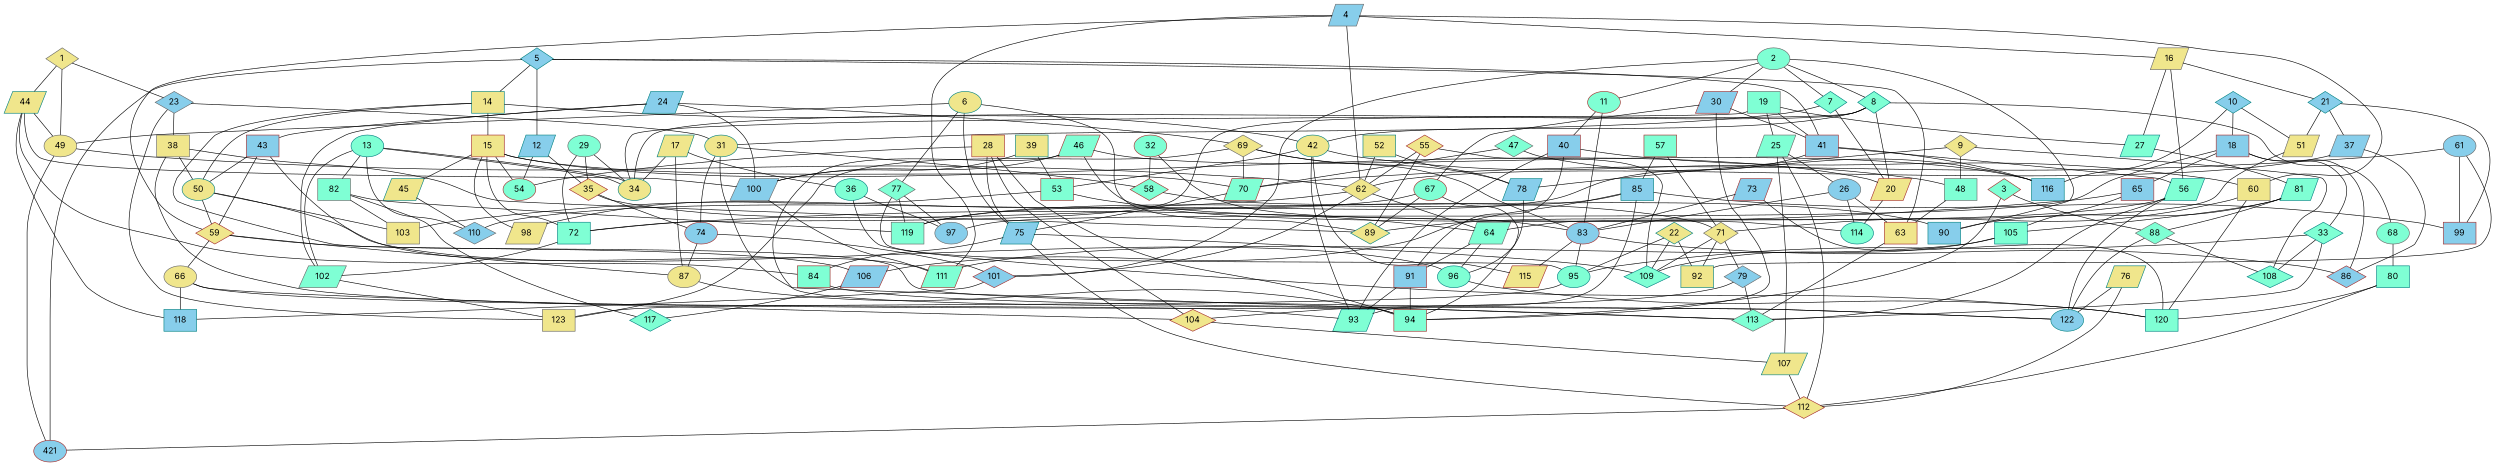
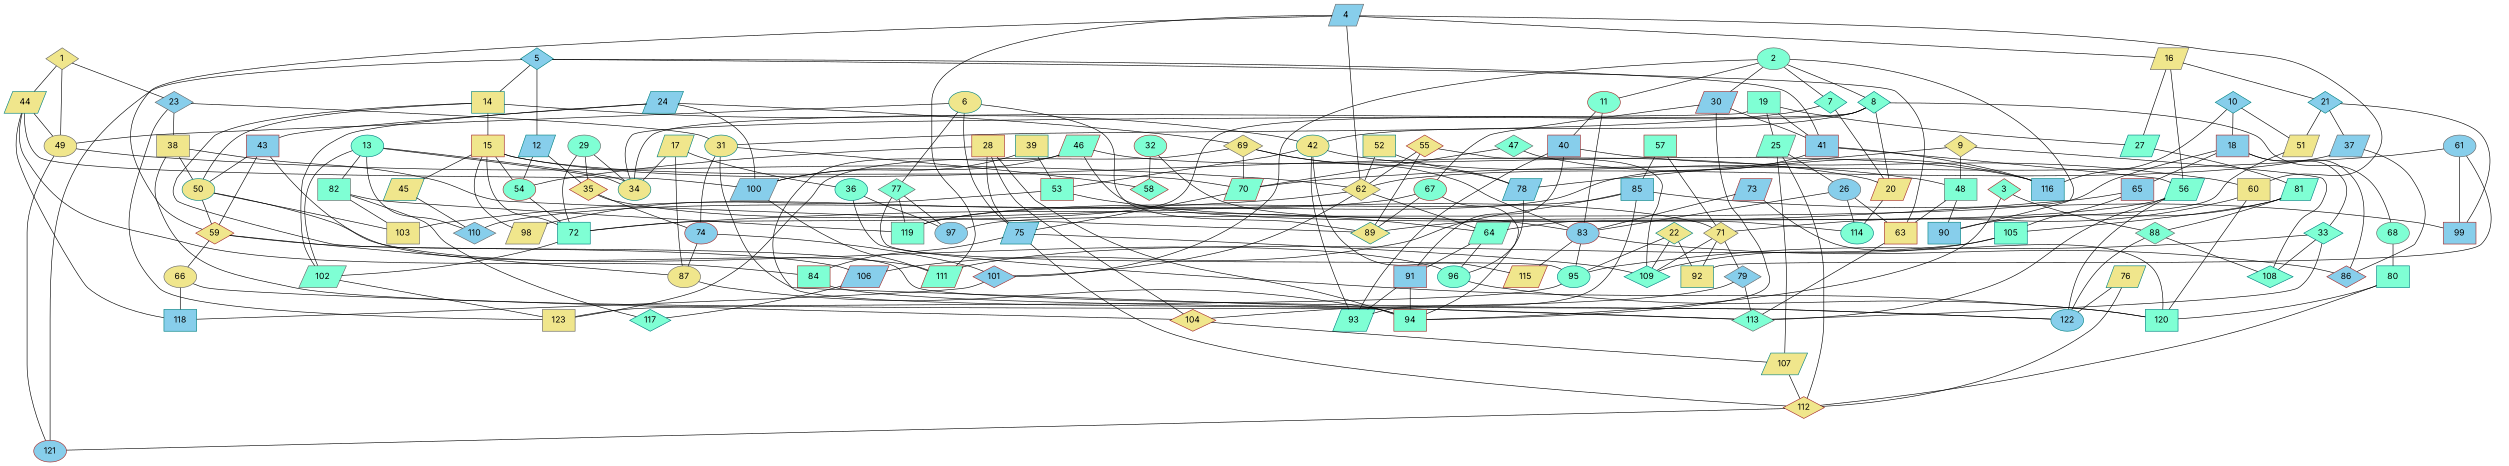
(1603, 203) -> (1952, 211)
none -> (542, 208)
(765, 305) -> none
(50, 451) -> (50, 451)
